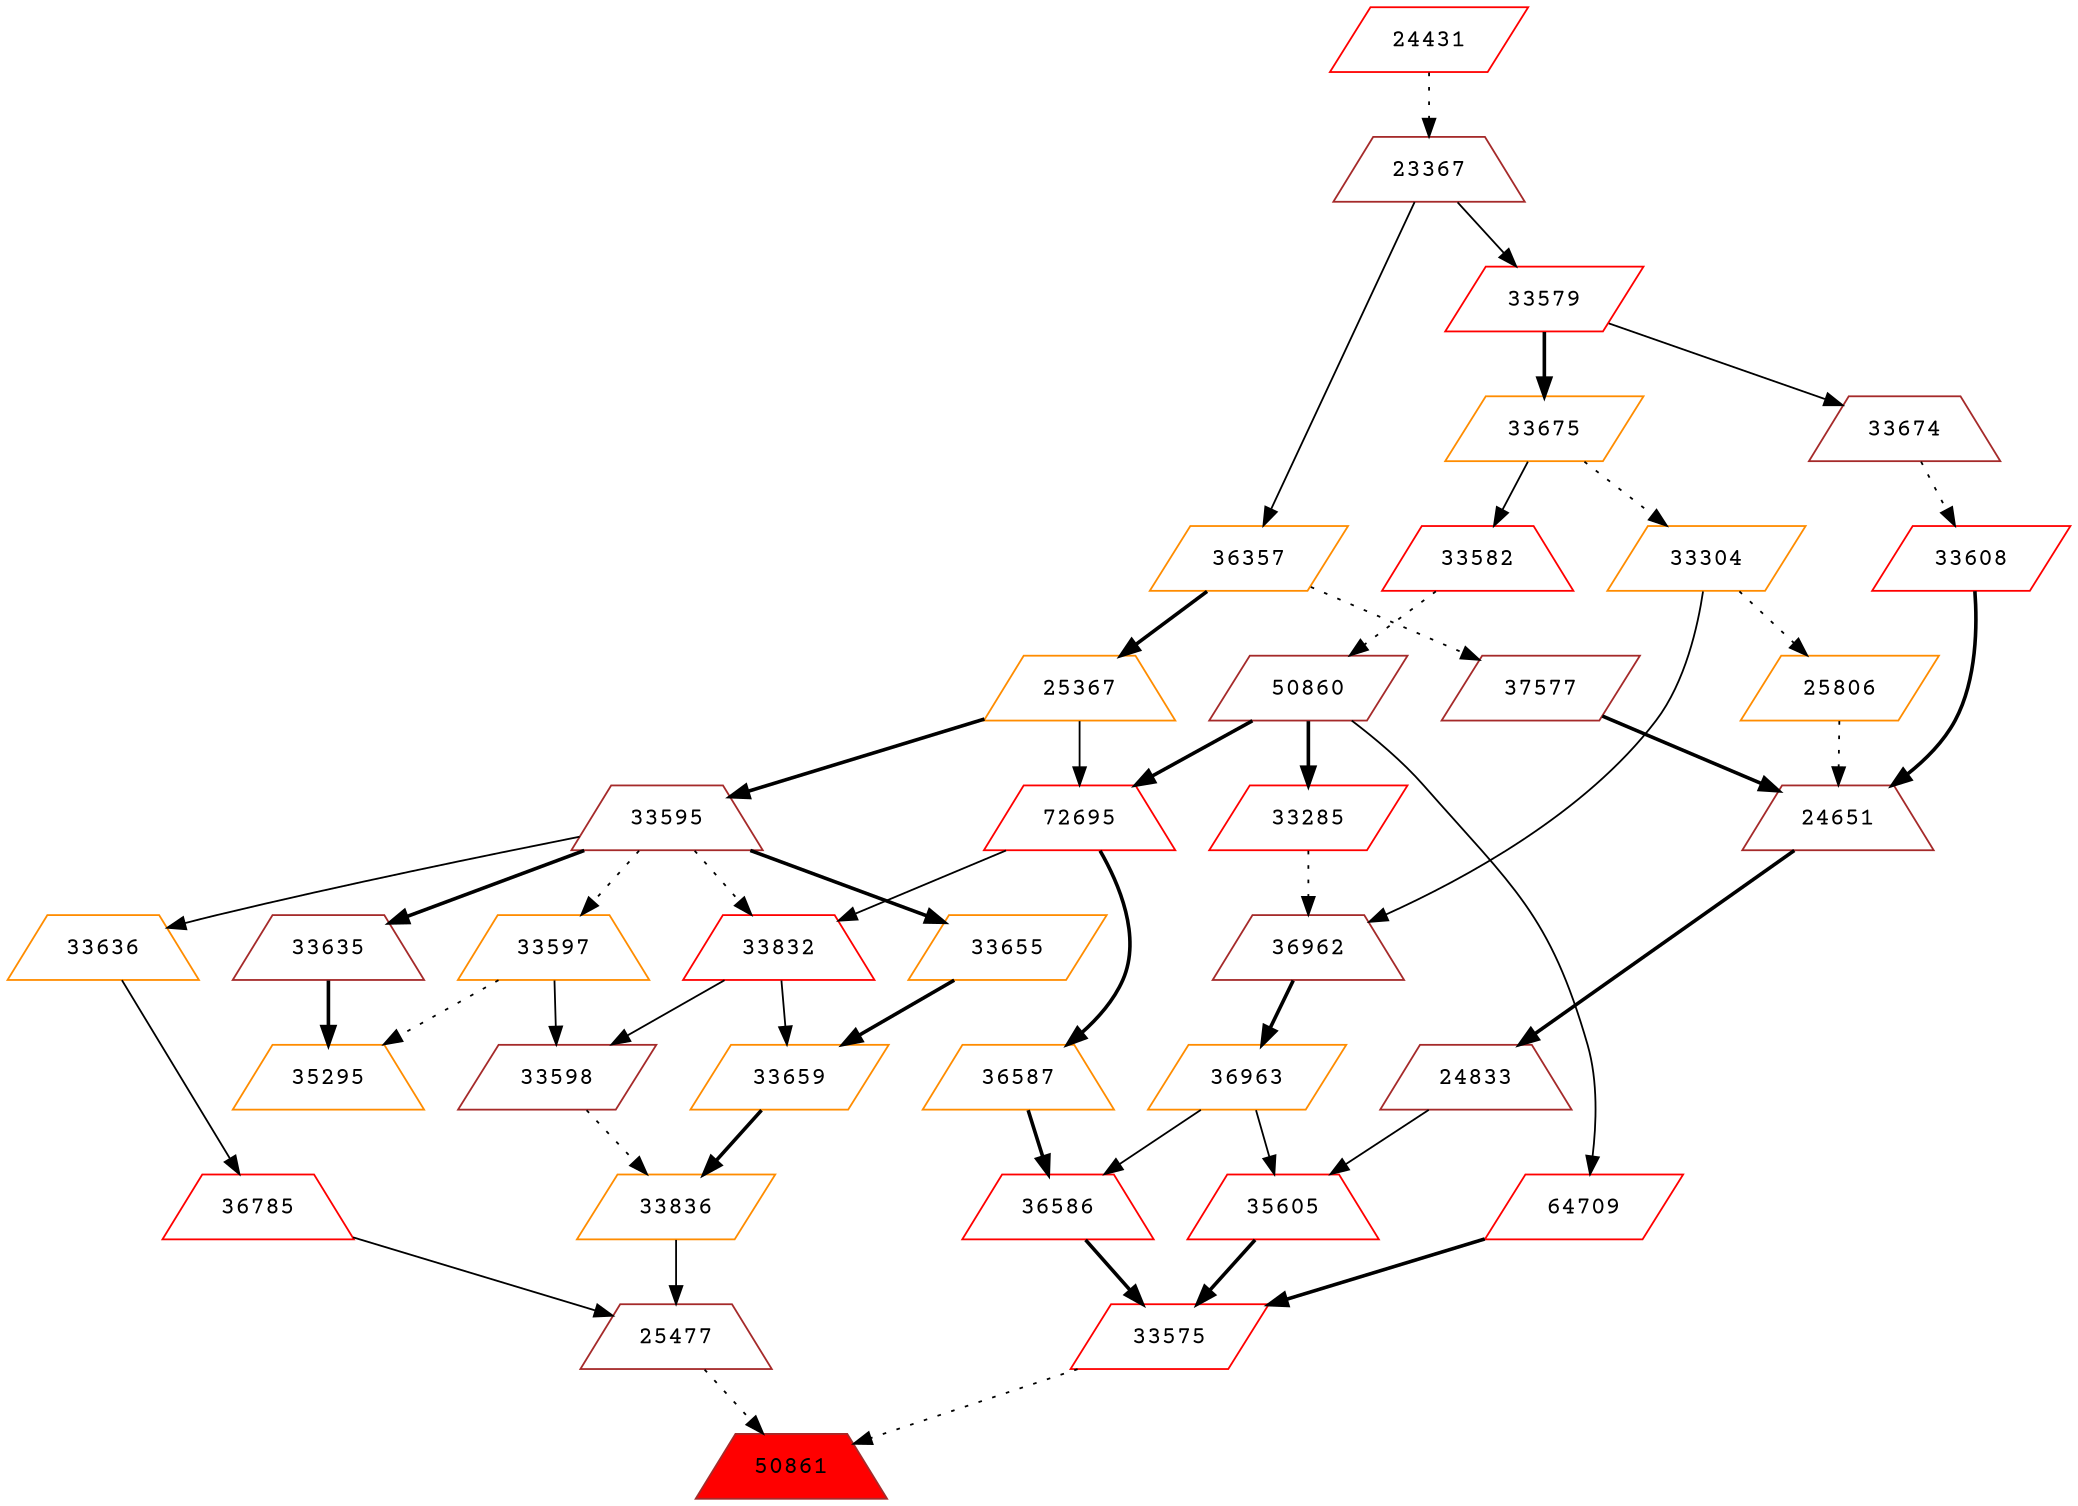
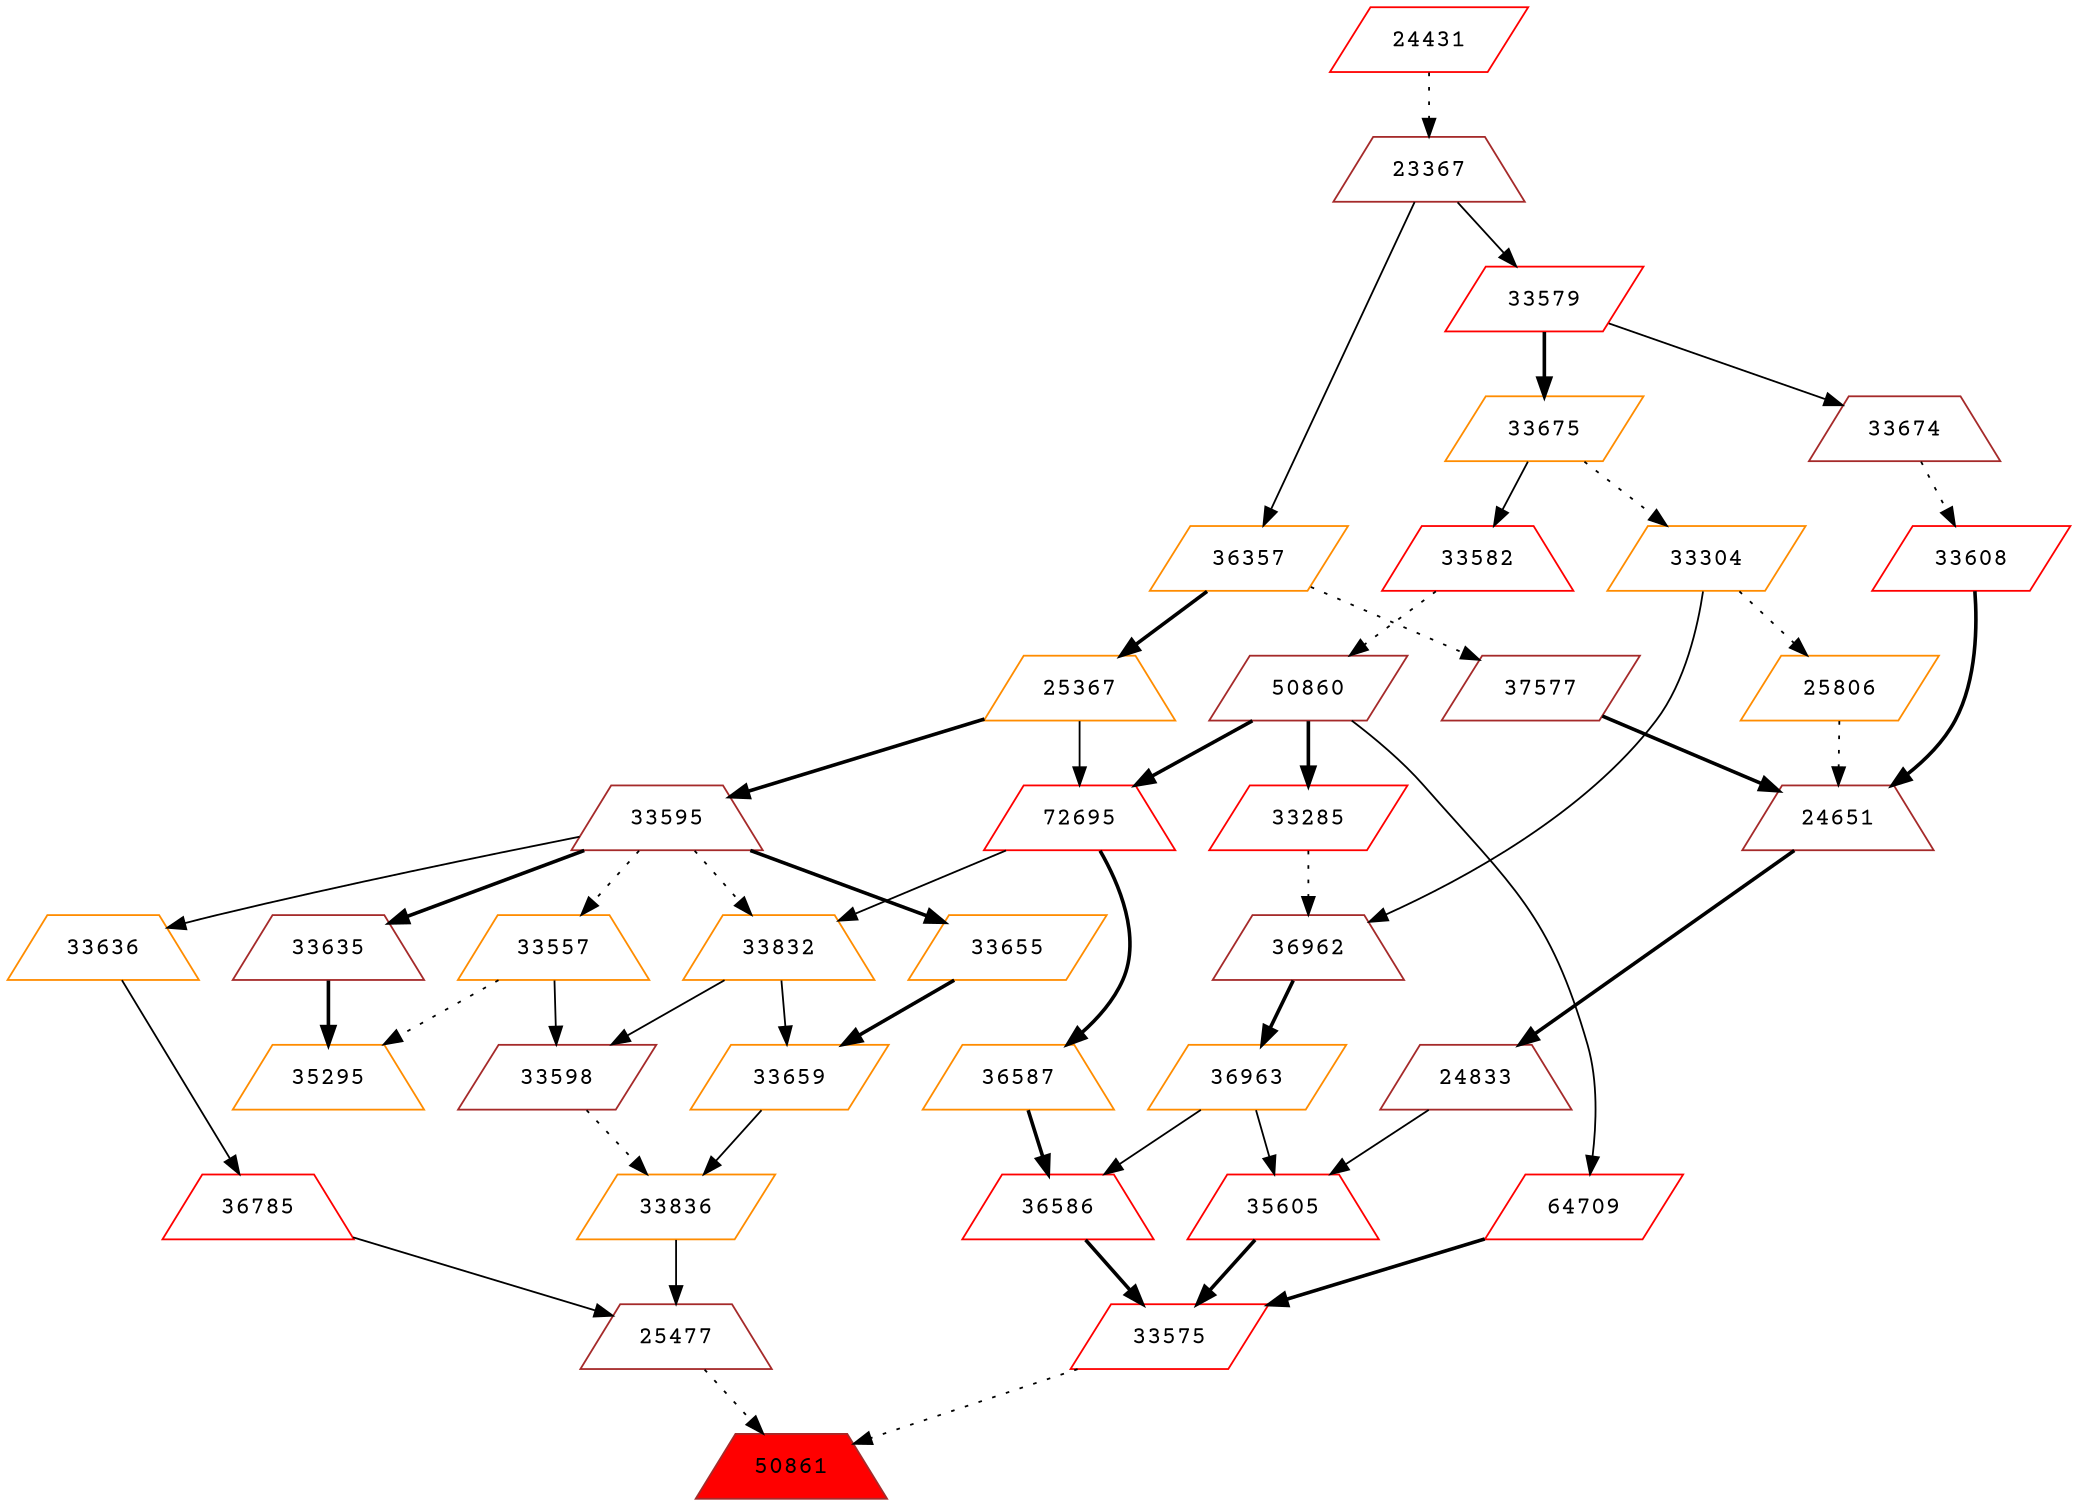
(554, 948) -> (554, 948)
(779, 948) -> (779, 948)
(739, 1136) -> (739, 1136)
